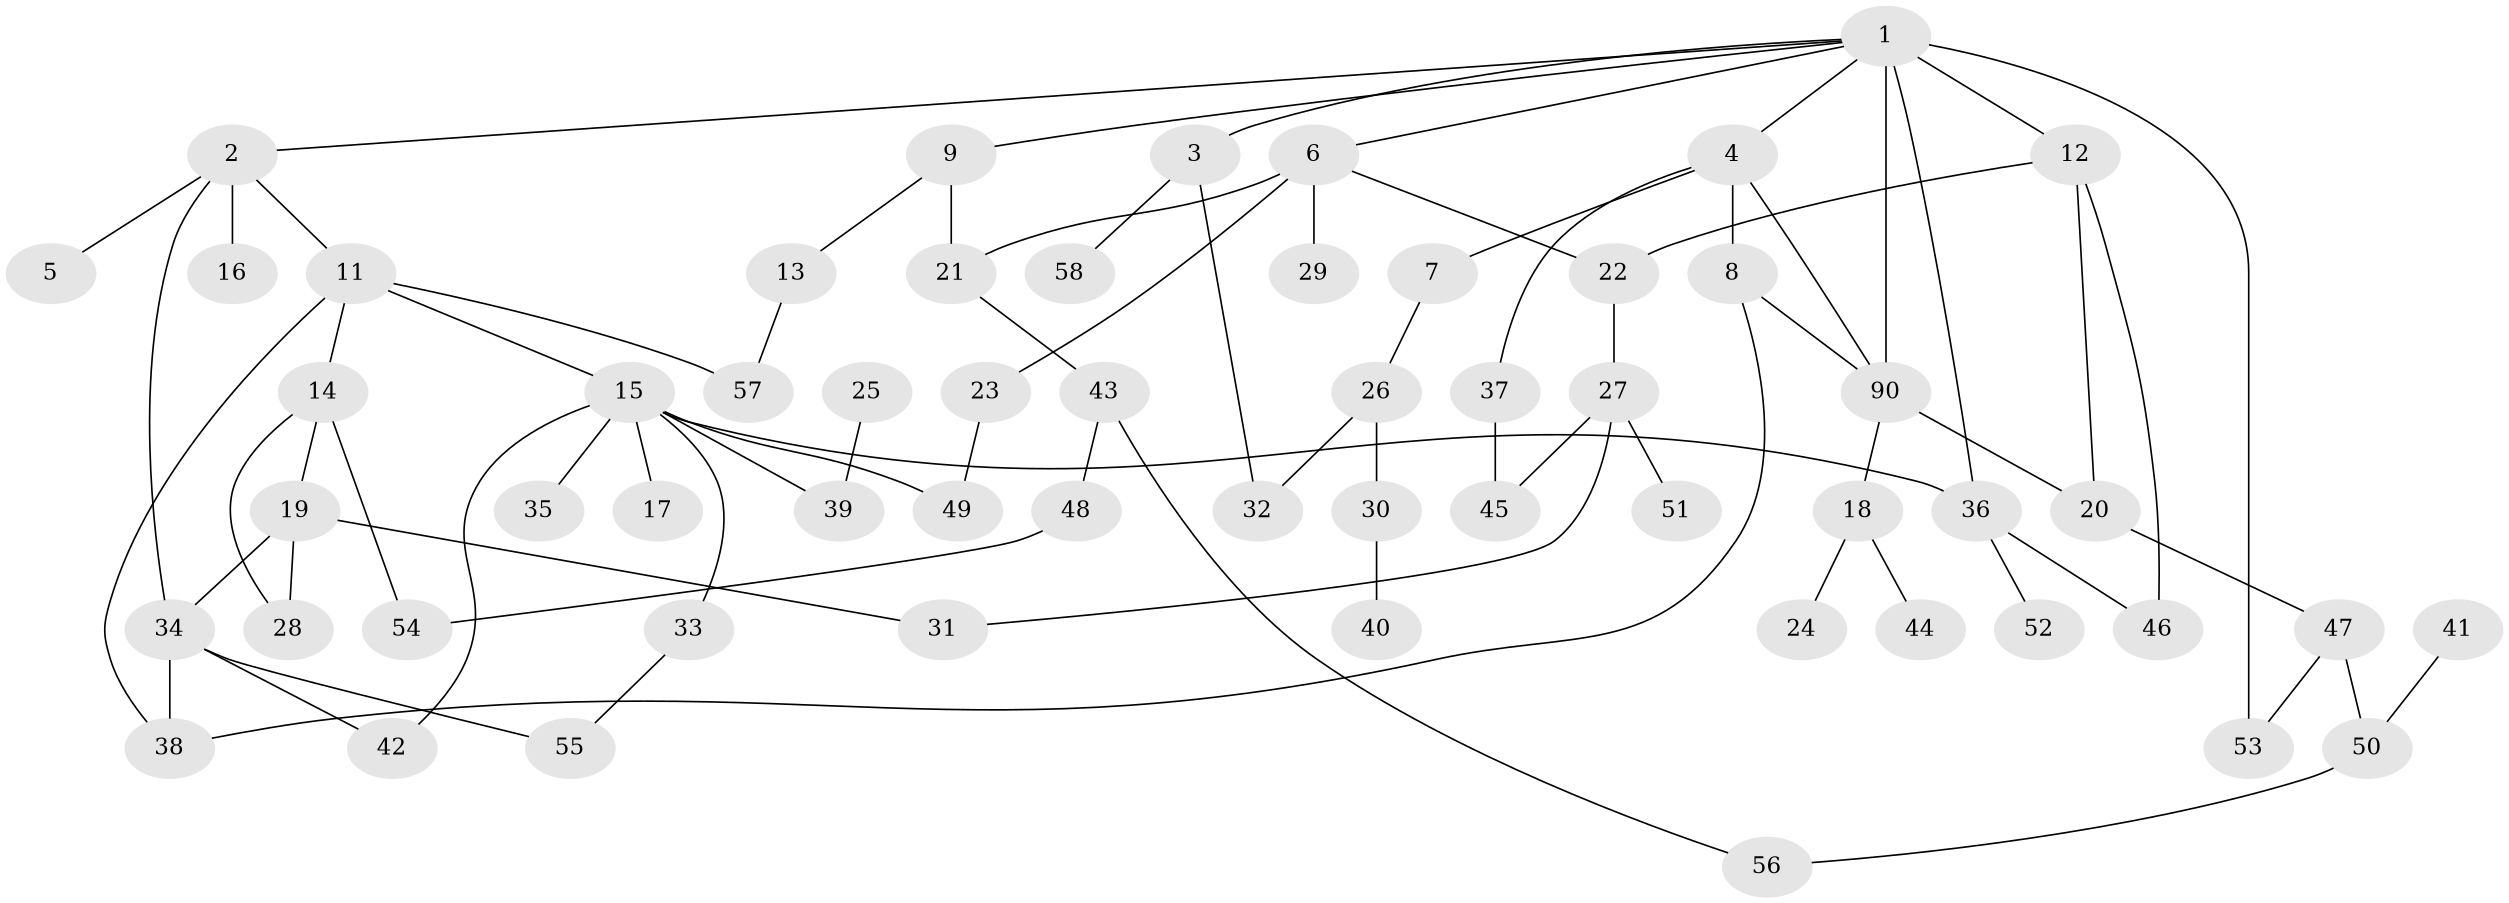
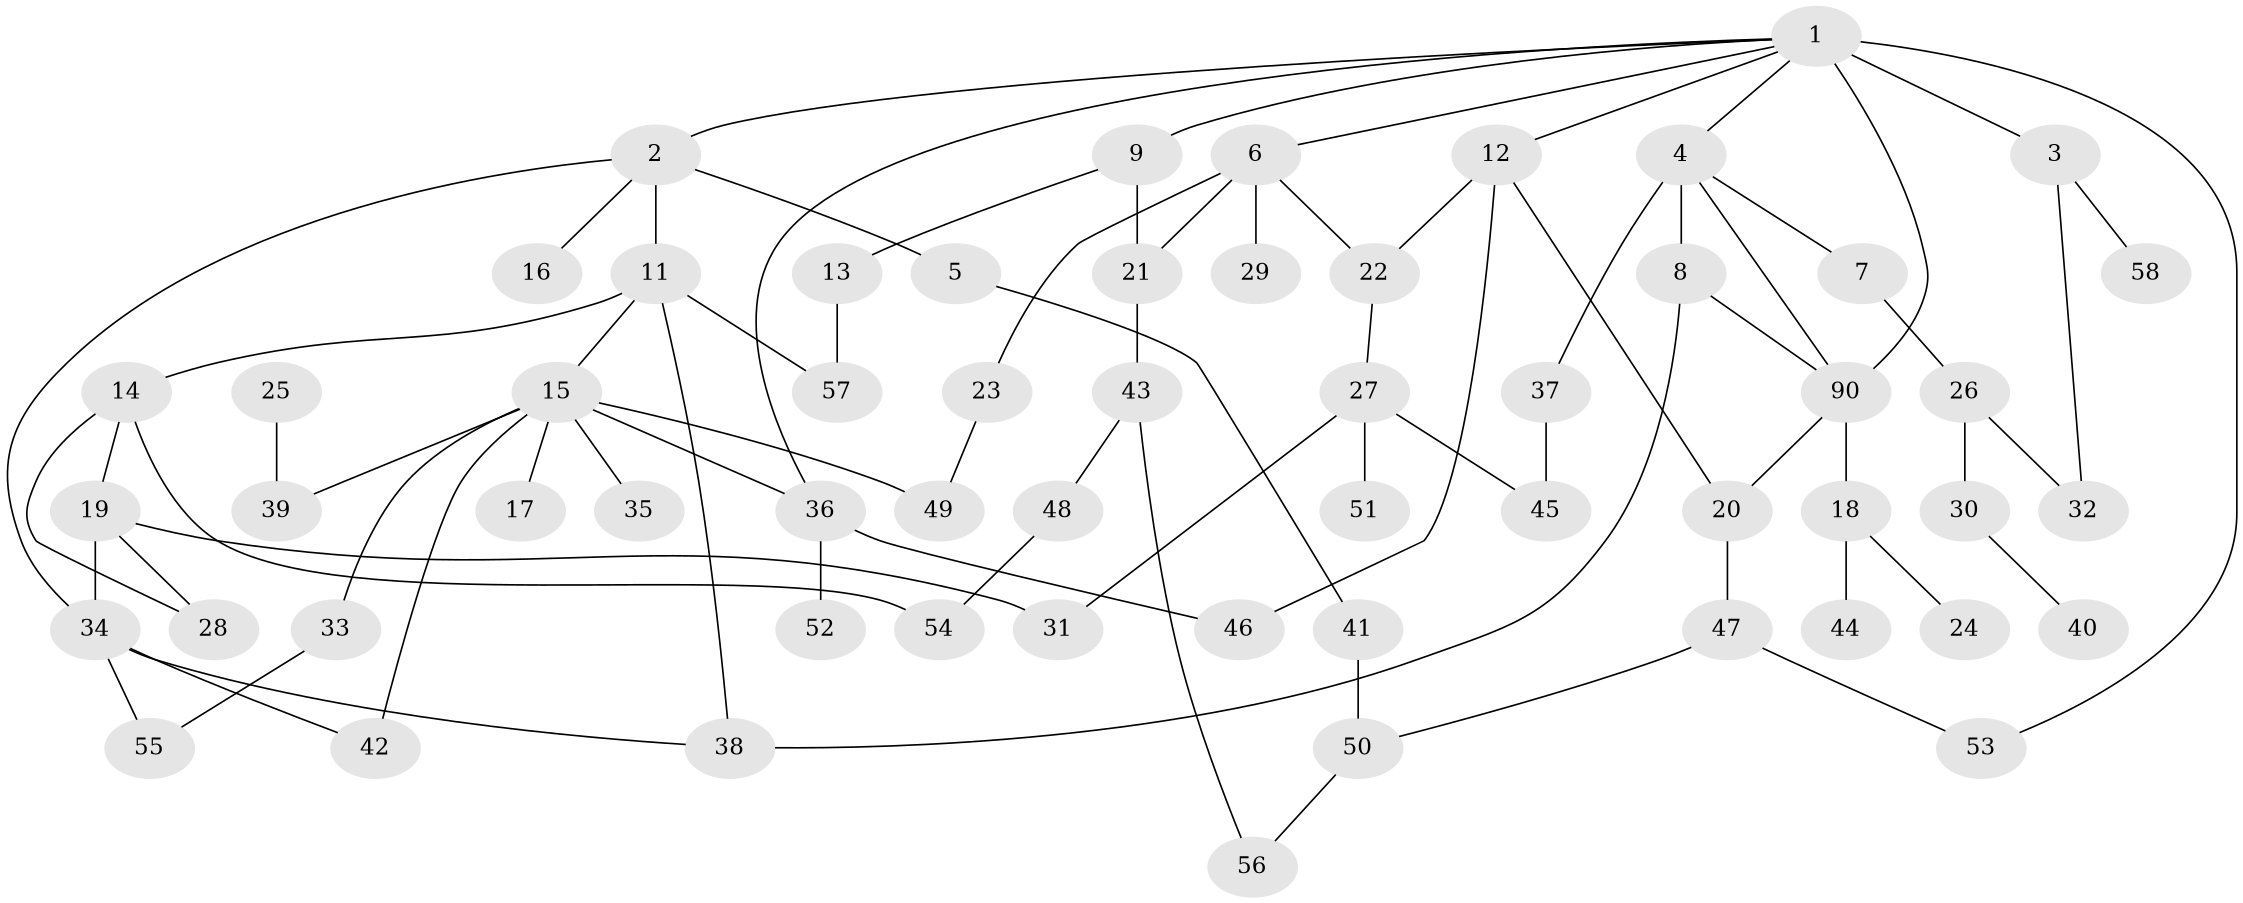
none -> (1214, 390)
